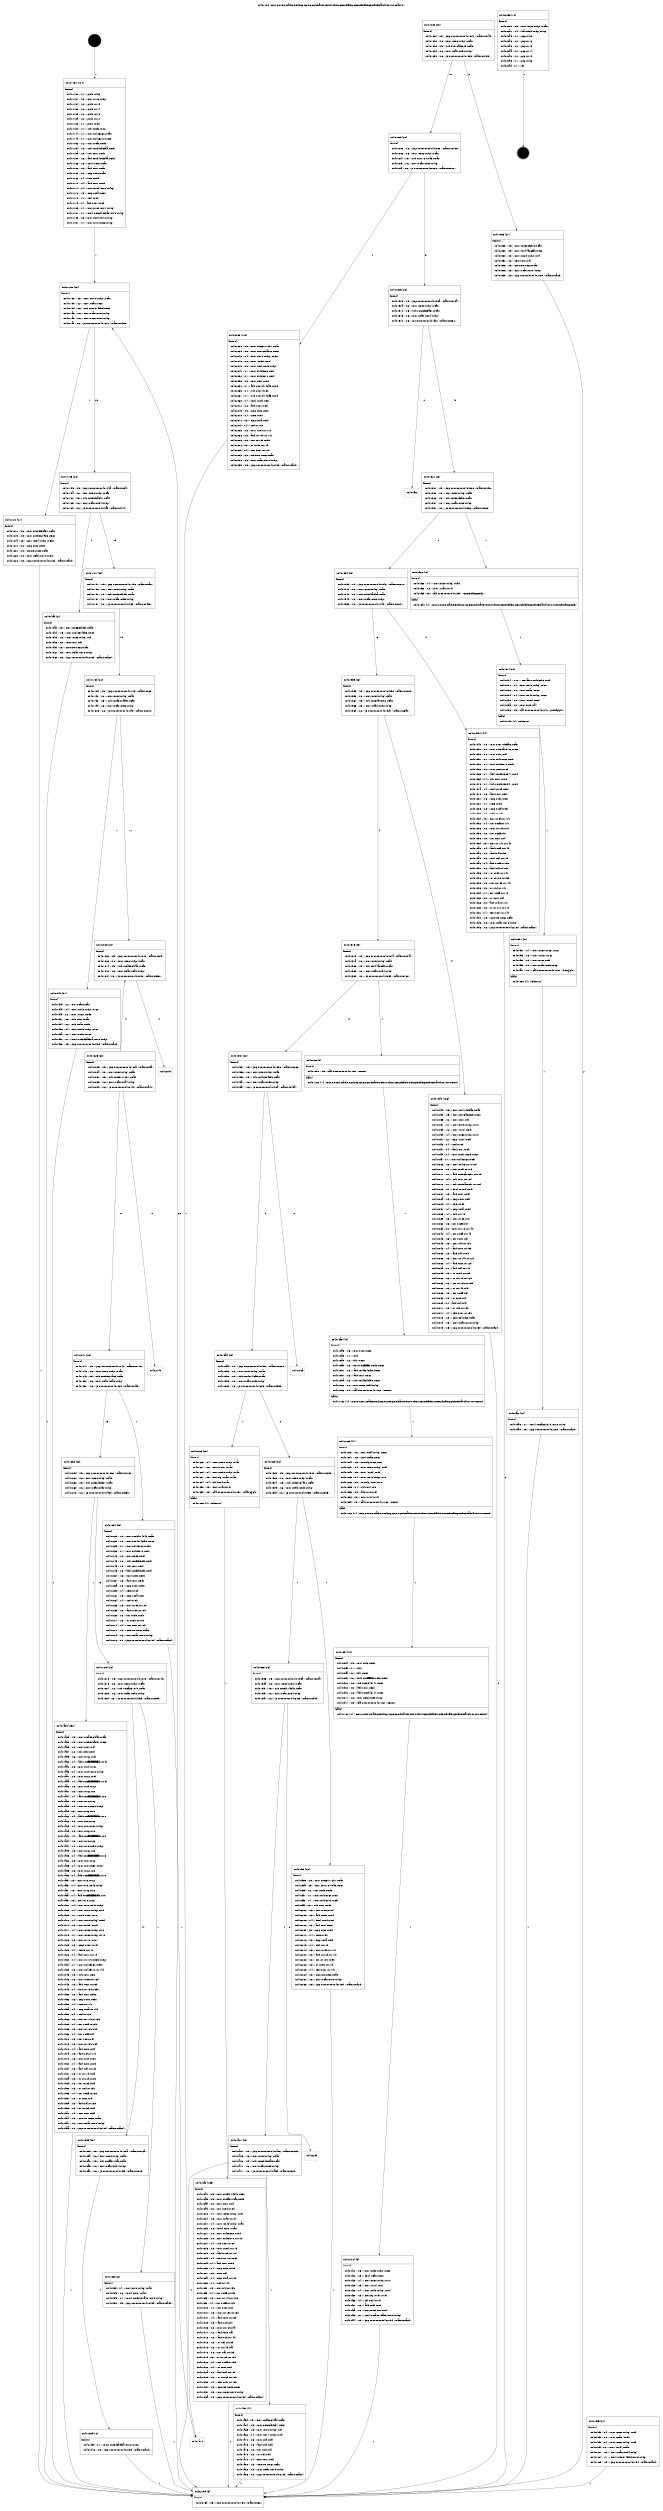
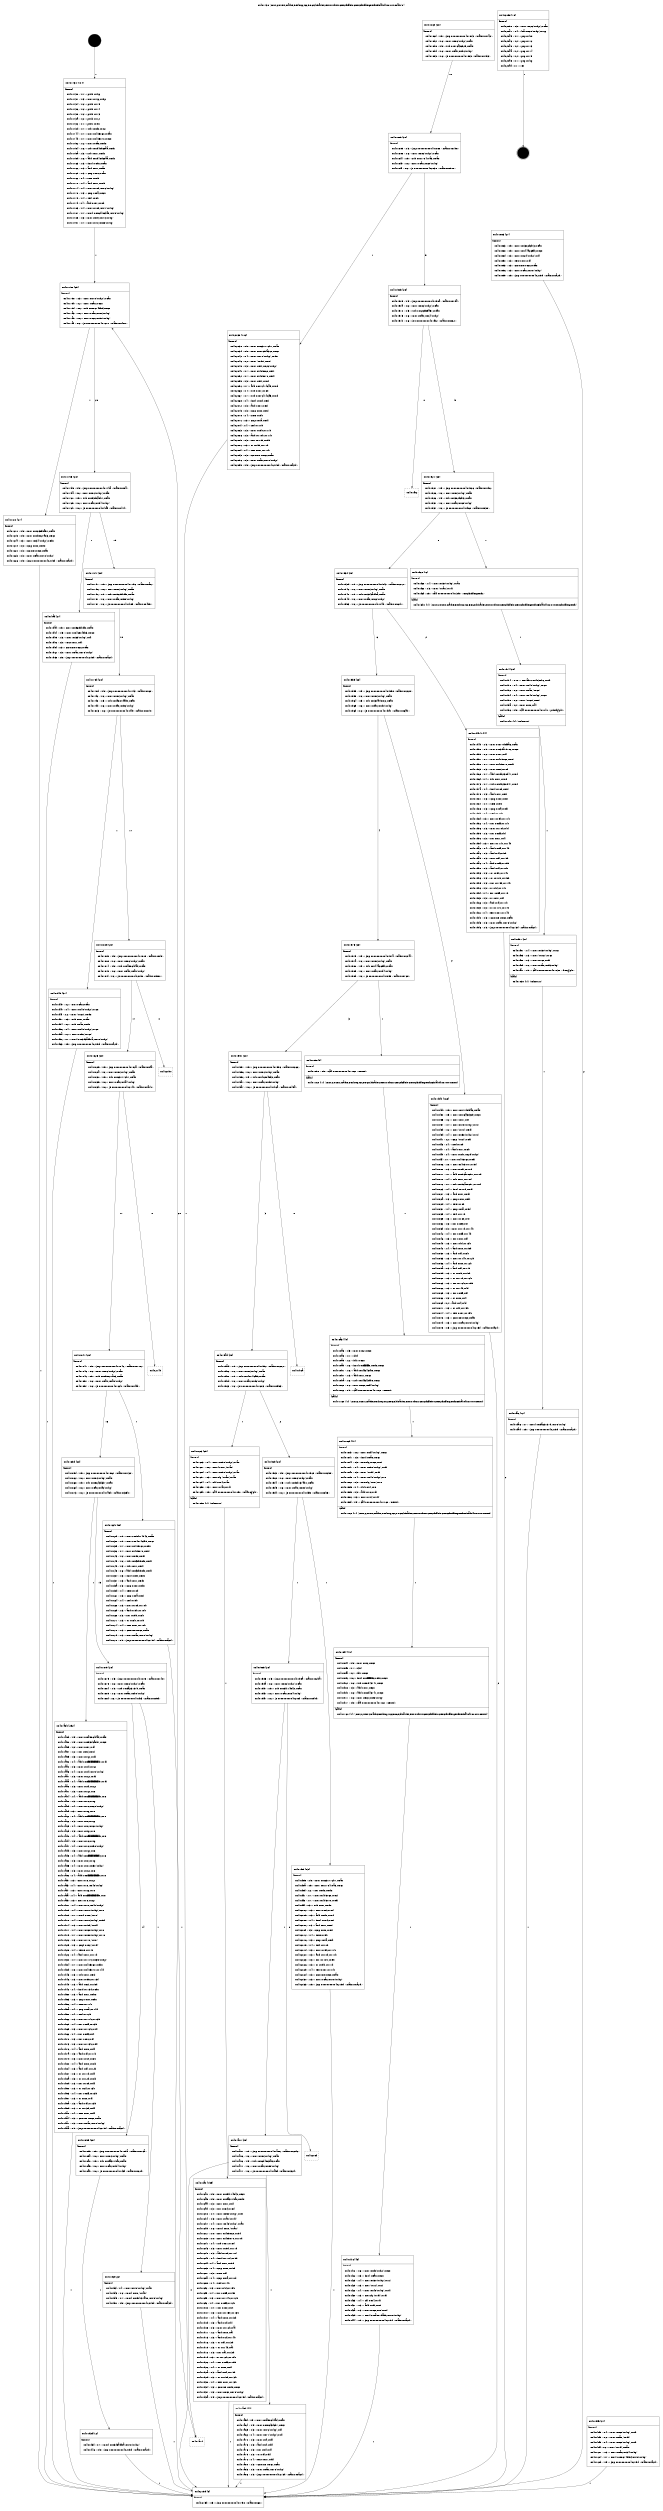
(489, 145) -> none
(122, 1017) -> (131, 1015)
